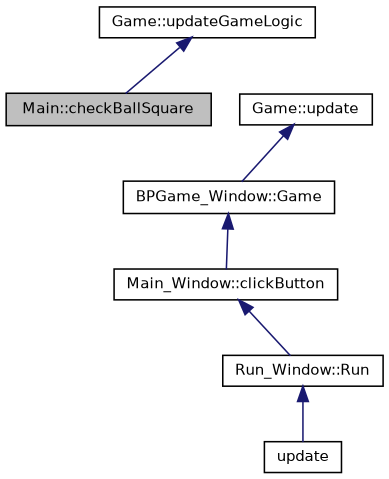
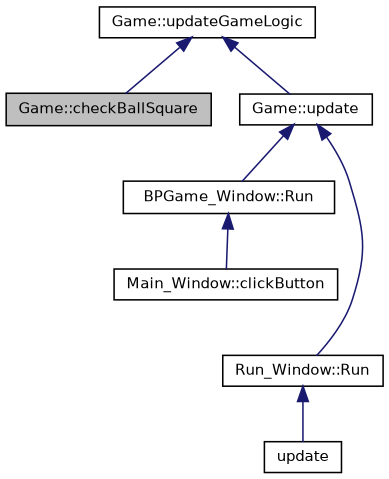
none -> (263, 71)
(109, 109) -> (109, 109)
(229, 197) -> (229, 197)
(270, 333) -> (362, 249)
